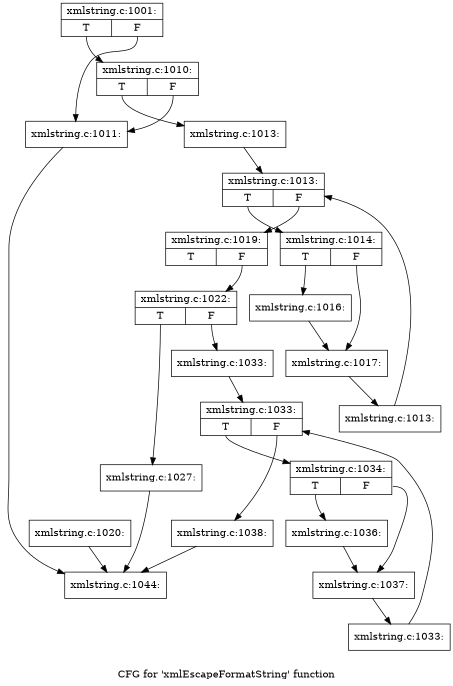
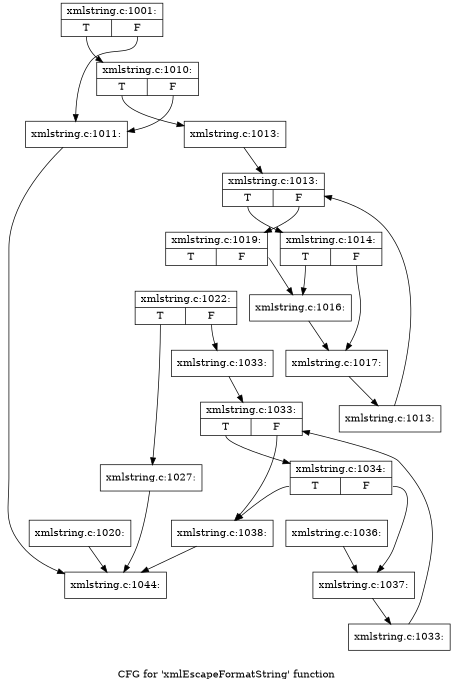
(239, 277) -> (279, 273)
(317, 505) -> (264, 498)
